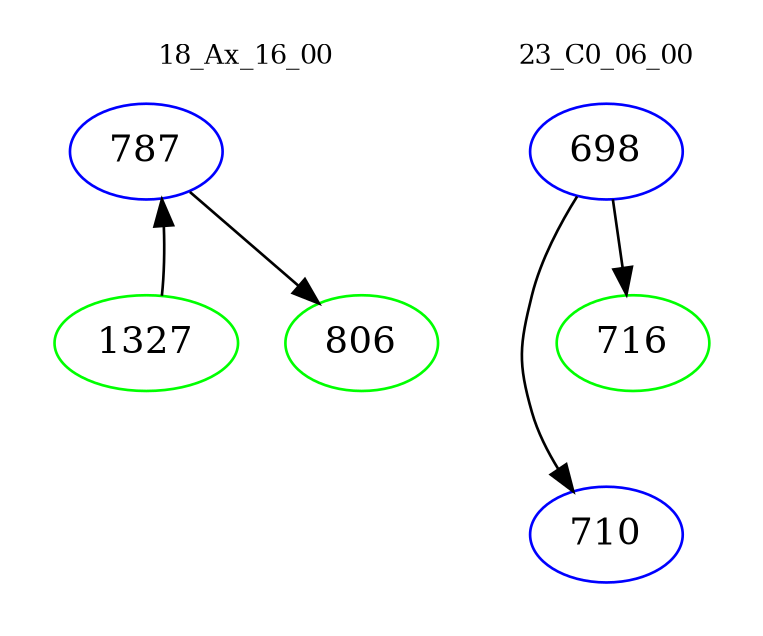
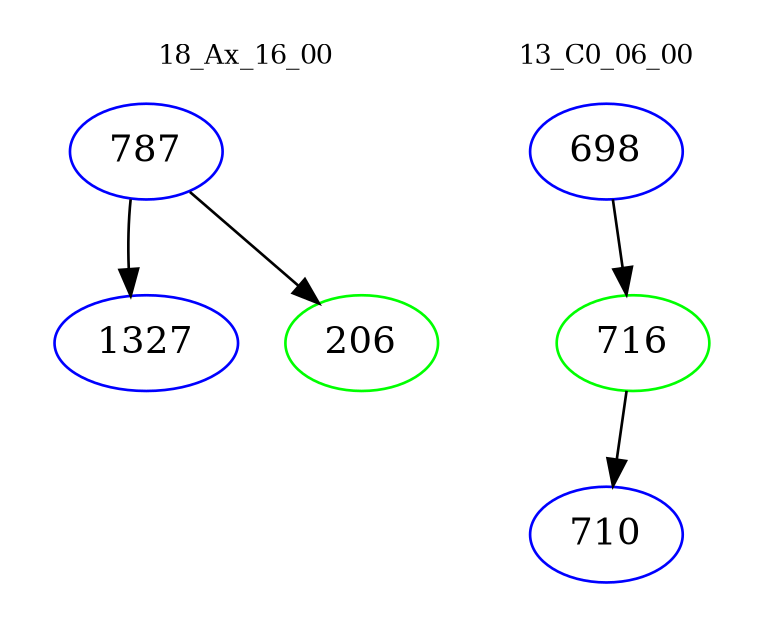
(606, 57) -> (606, 57)
(164, 261) -> (129, 234)
(524, 331) -> (622, 425)
(146, 343) -> (146, 343)
(362, 343) -> (362, 343)
